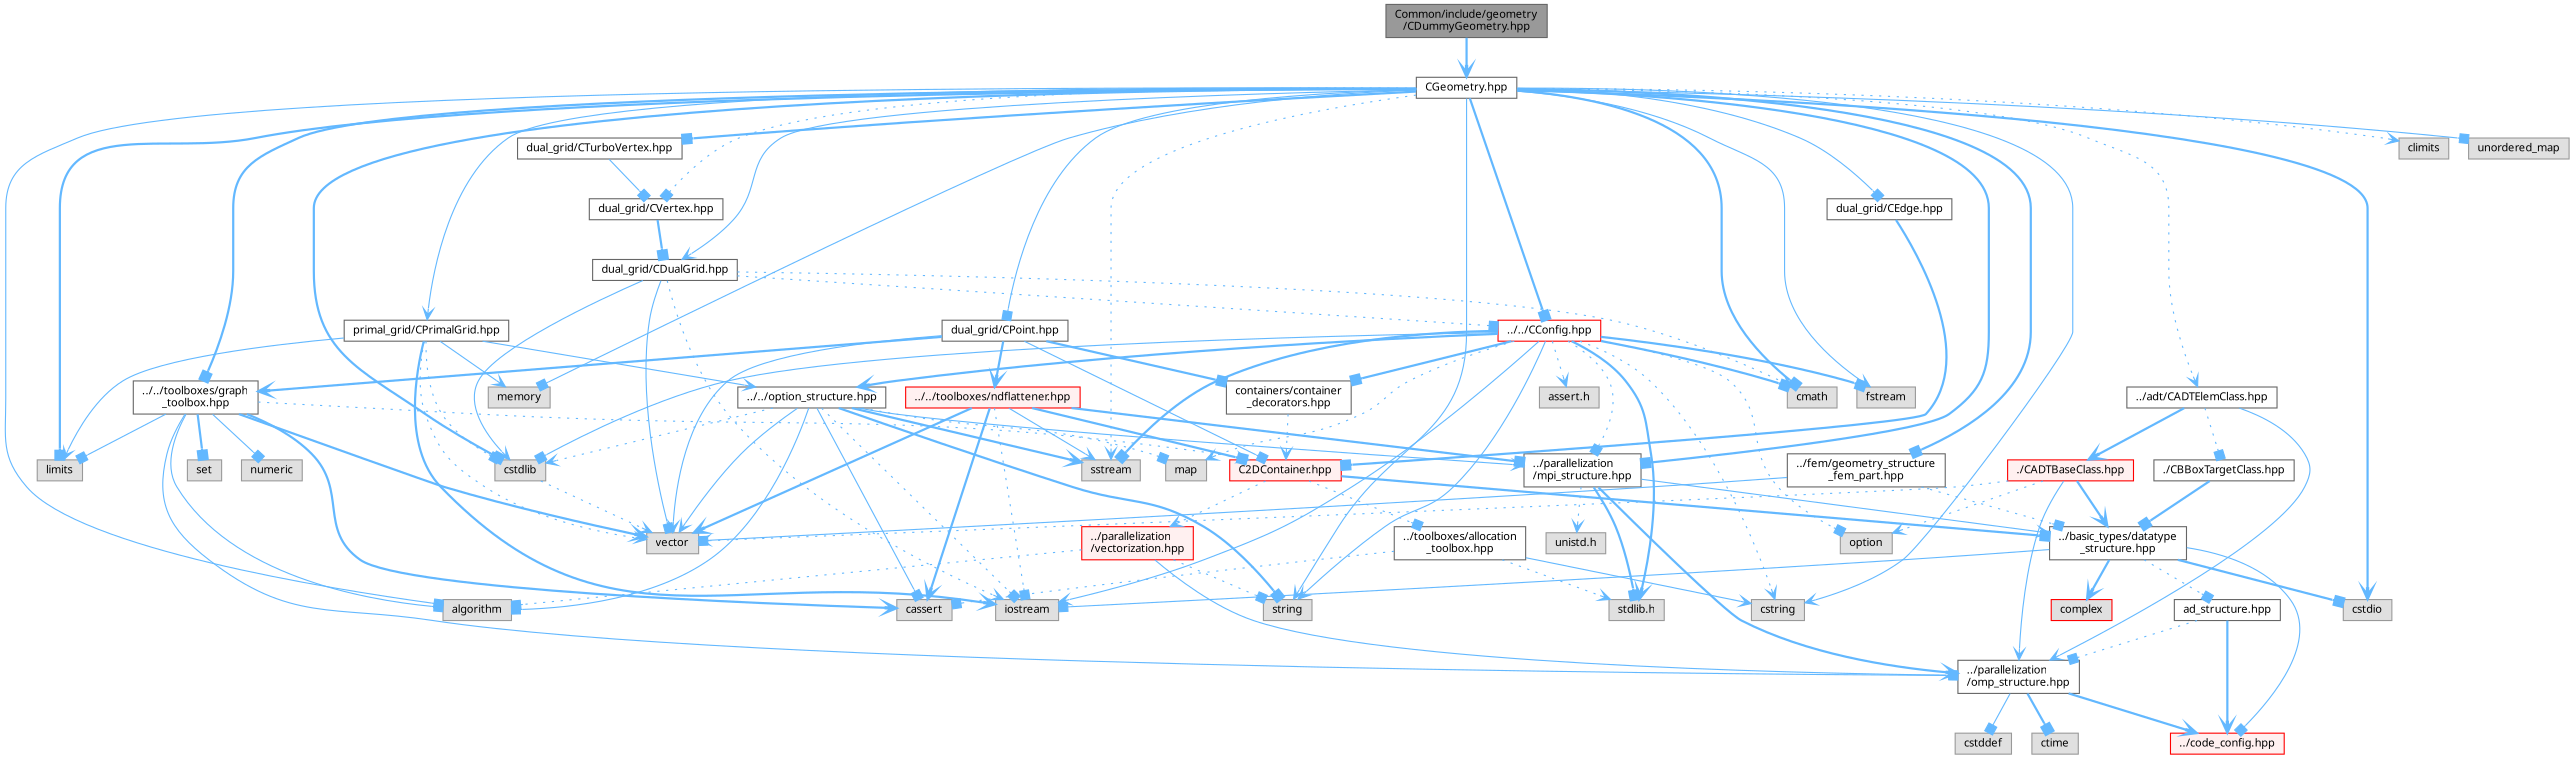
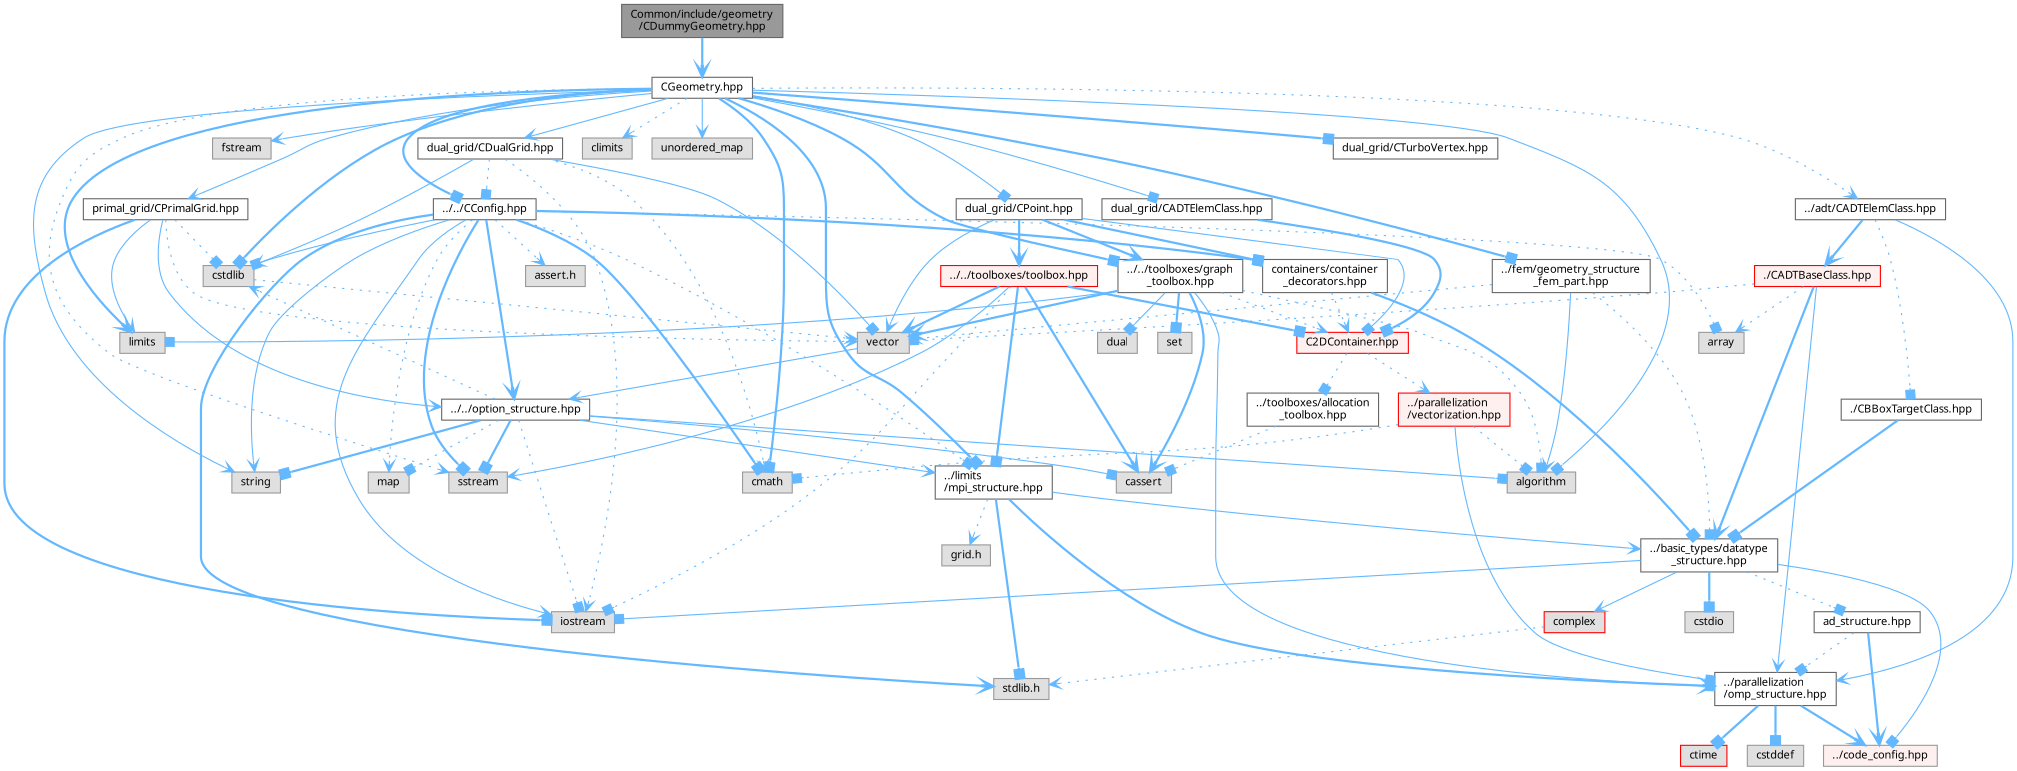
(1987, 104) -> (702, 113)
(2140, 133) -> none
(273, 136) -> (280, 116)
(656, 209) -> none
(1889, 209) -> (1187, 209)
(1549, 331) -> (485, 209)
(1747, 358) -> none
none -> (1564, 378)
(519, 398) -> none
(993, 398) -> (1019, 276)
(967, 435) -> (500, 441)
(735, 460) -> (719, 373)
(272, 470) -> (1117, 343)
(1582, 470) -> (994, 483)
(1707, 507) -> (1545, 391)
(1249, 511) -> (1235, 309)
(1576, 543) -> (966, 555)
(1866, 543) -> (1721, 343)
(256, 558) -> (1424, 334)
(1541, 574) -> (1278, 658)
(2101, 575) -> (1641, 589)
(1216, 578) -> (1056, 456)
(604, 585) -> (93, 559)
(1778, 610) -> none
(2002, 708) -> (1776, 720)
(2055, 744) -> (1704, 756)
(2227, 744) -> (1880, 756)
